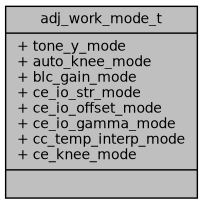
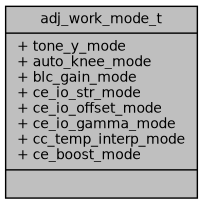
(77, 155) -> (79, 155)
